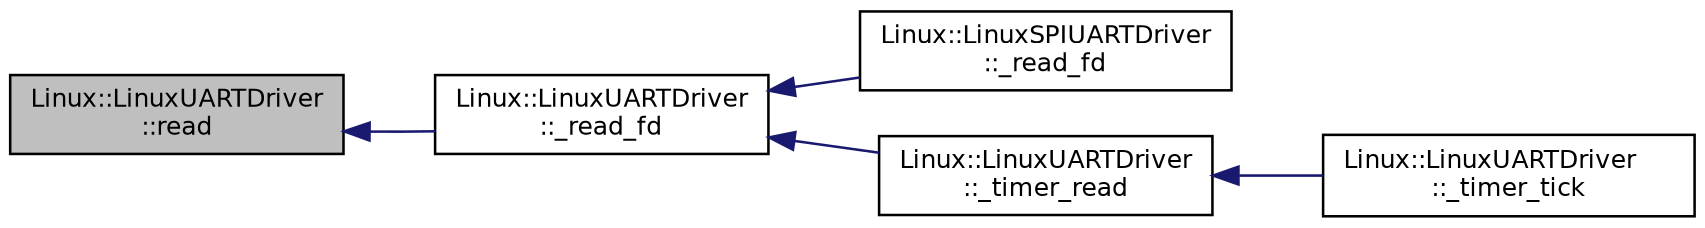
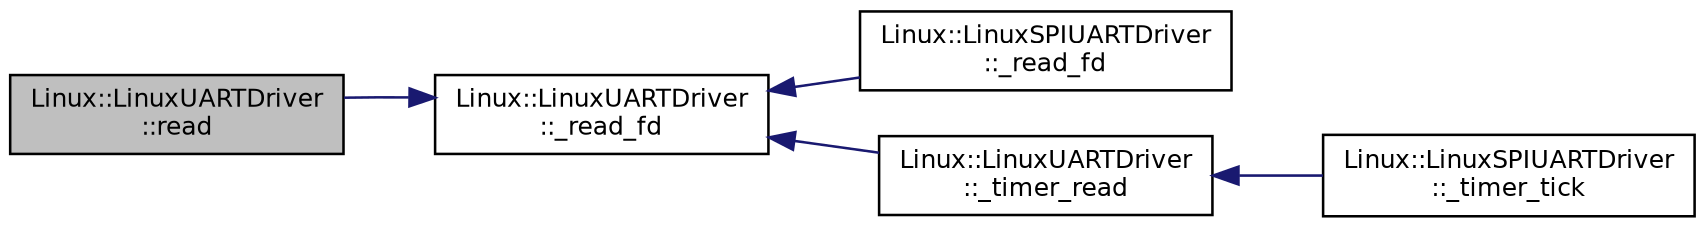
(402, 132) -> (376, 97)
(1509, 176) -> (1509, 176)
